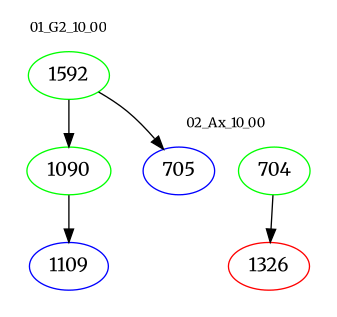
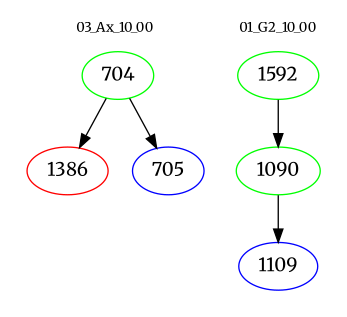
(141, 124) -> (140, 117)
(227, 124) -> (115, 28)
(269, 266) -> (68, 171)
